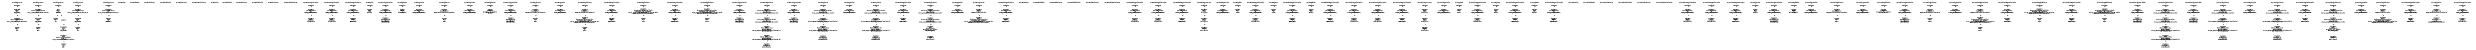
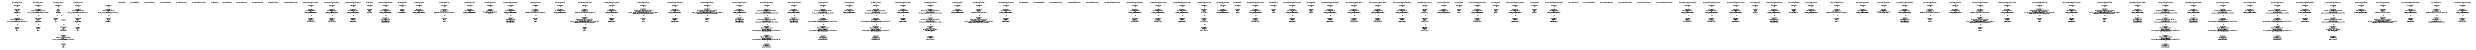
(108, 3) -> none
